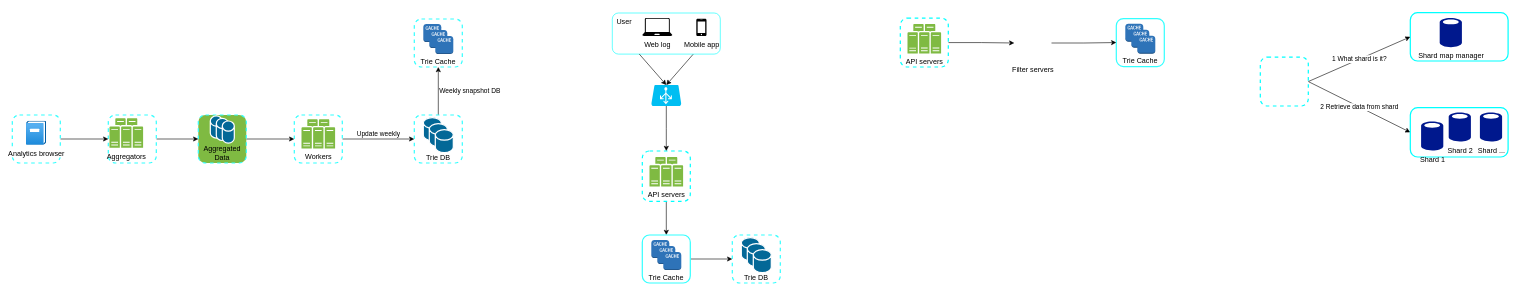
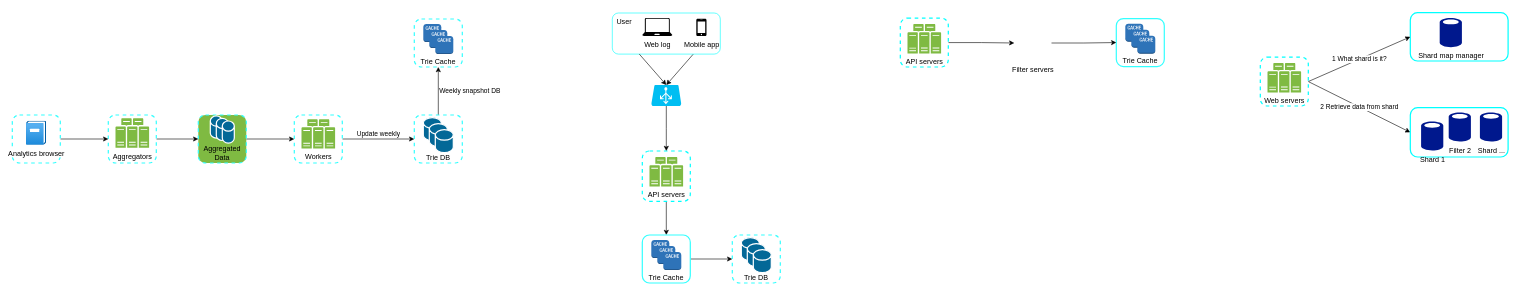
none -> (1284, 78)
(126, 133) -> (132, 133)
(1460, 150) -> (1460, 150)
